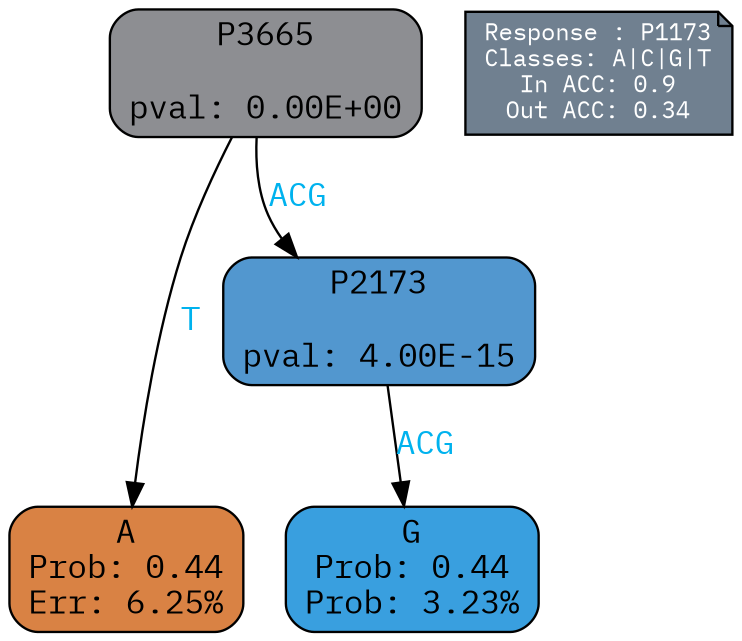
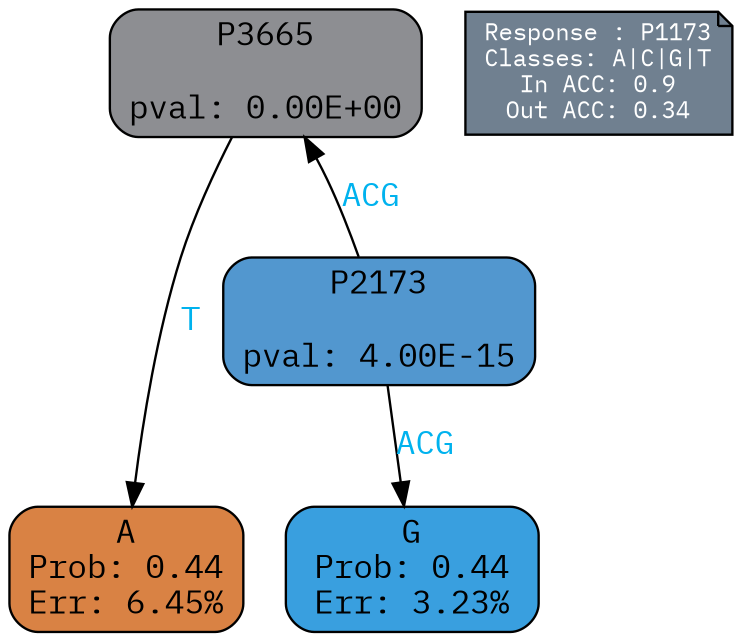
(260, 190) -> (339, 207)
(126, 569) -> (126, 569)
(412, 569) -> (412, 569)
